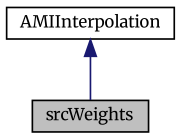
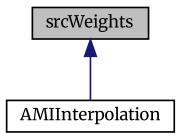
(90, 78) -> (90, 78)
